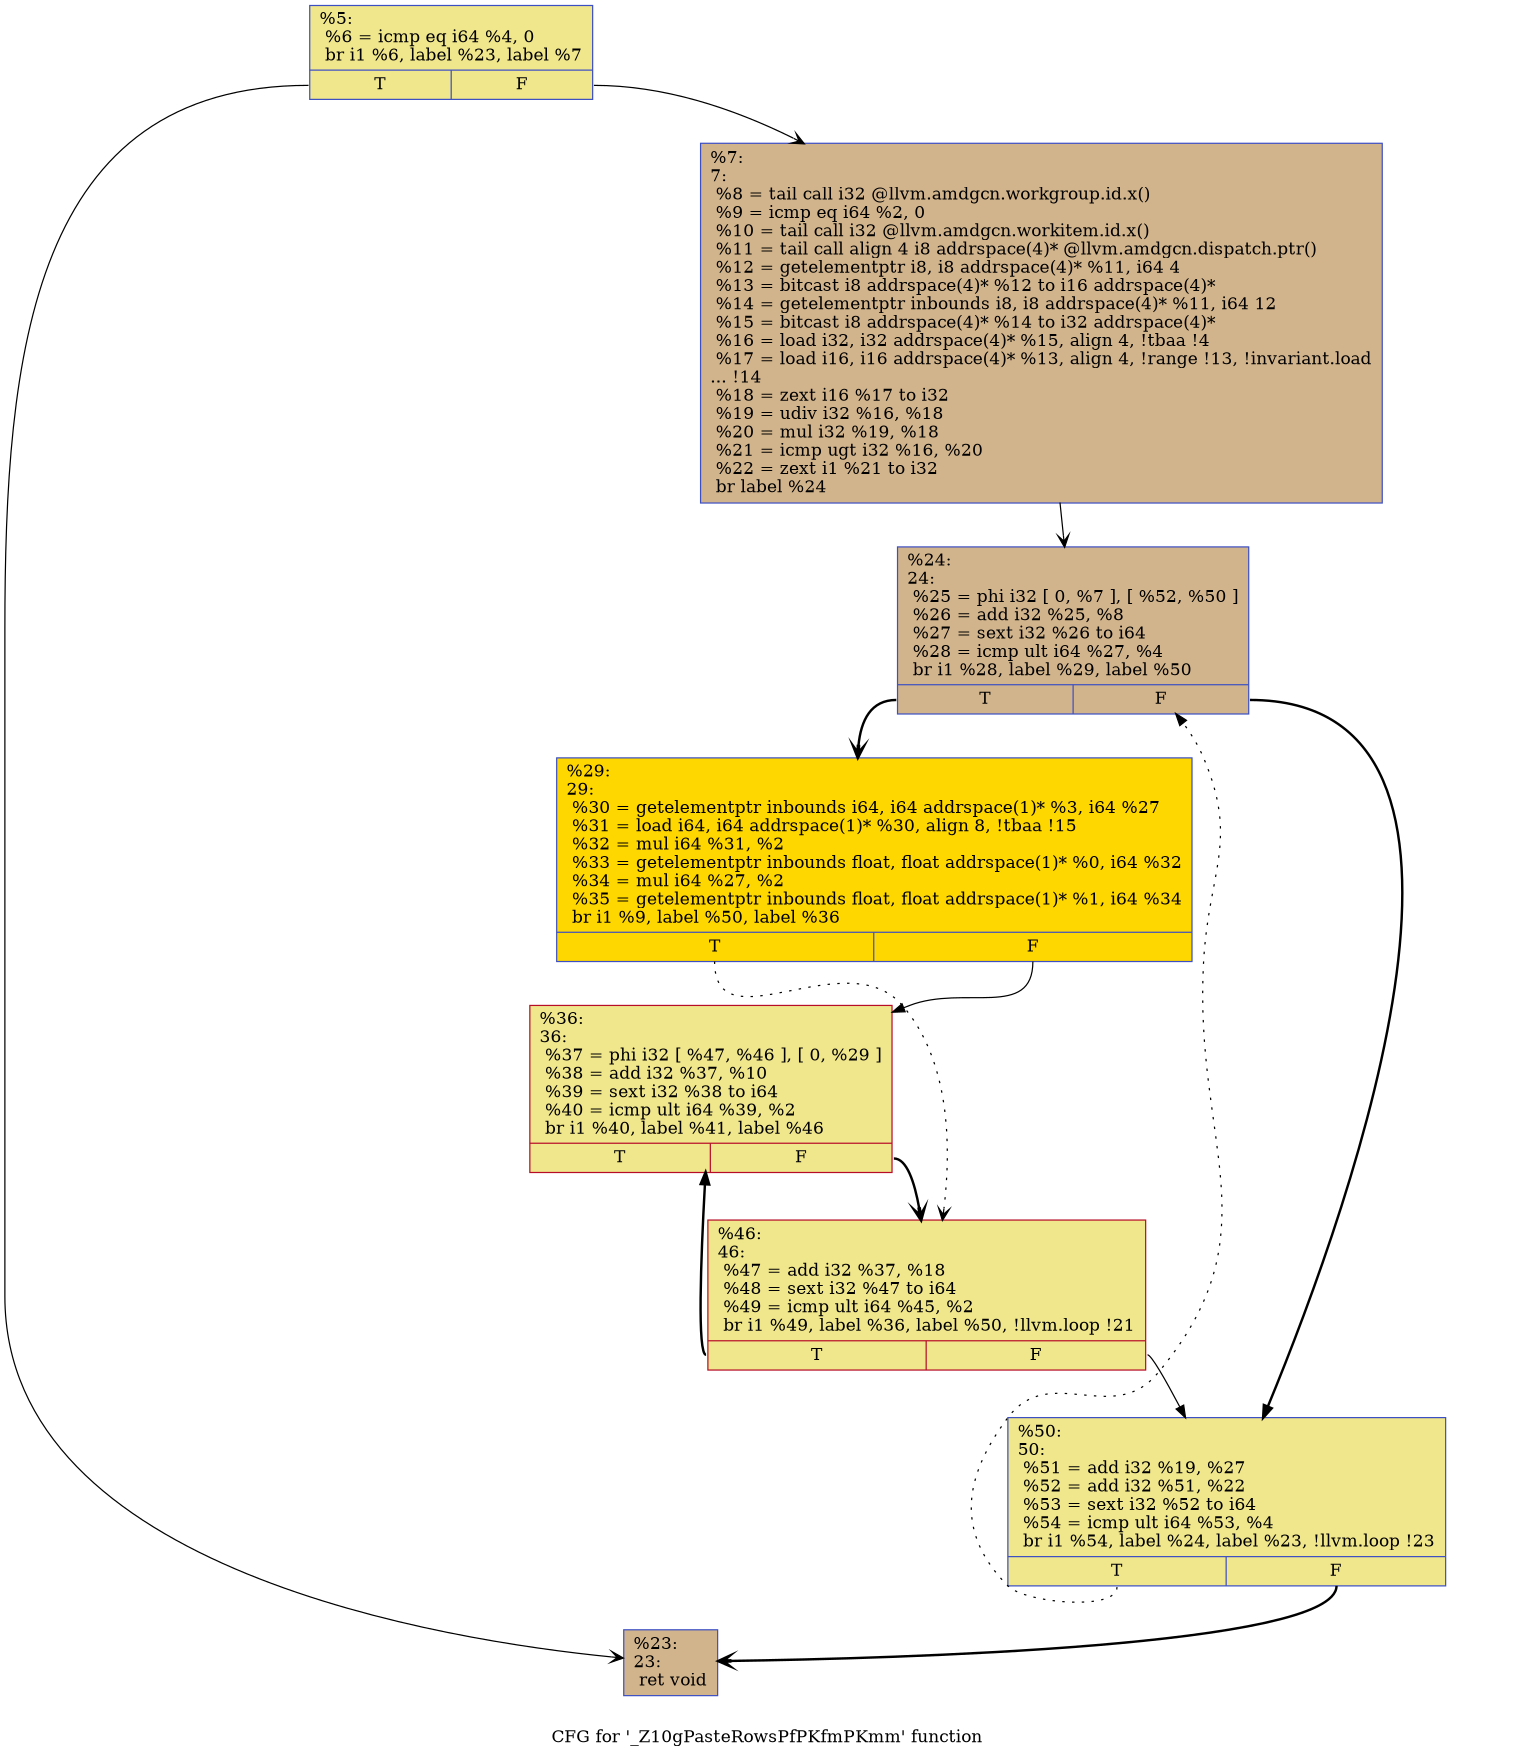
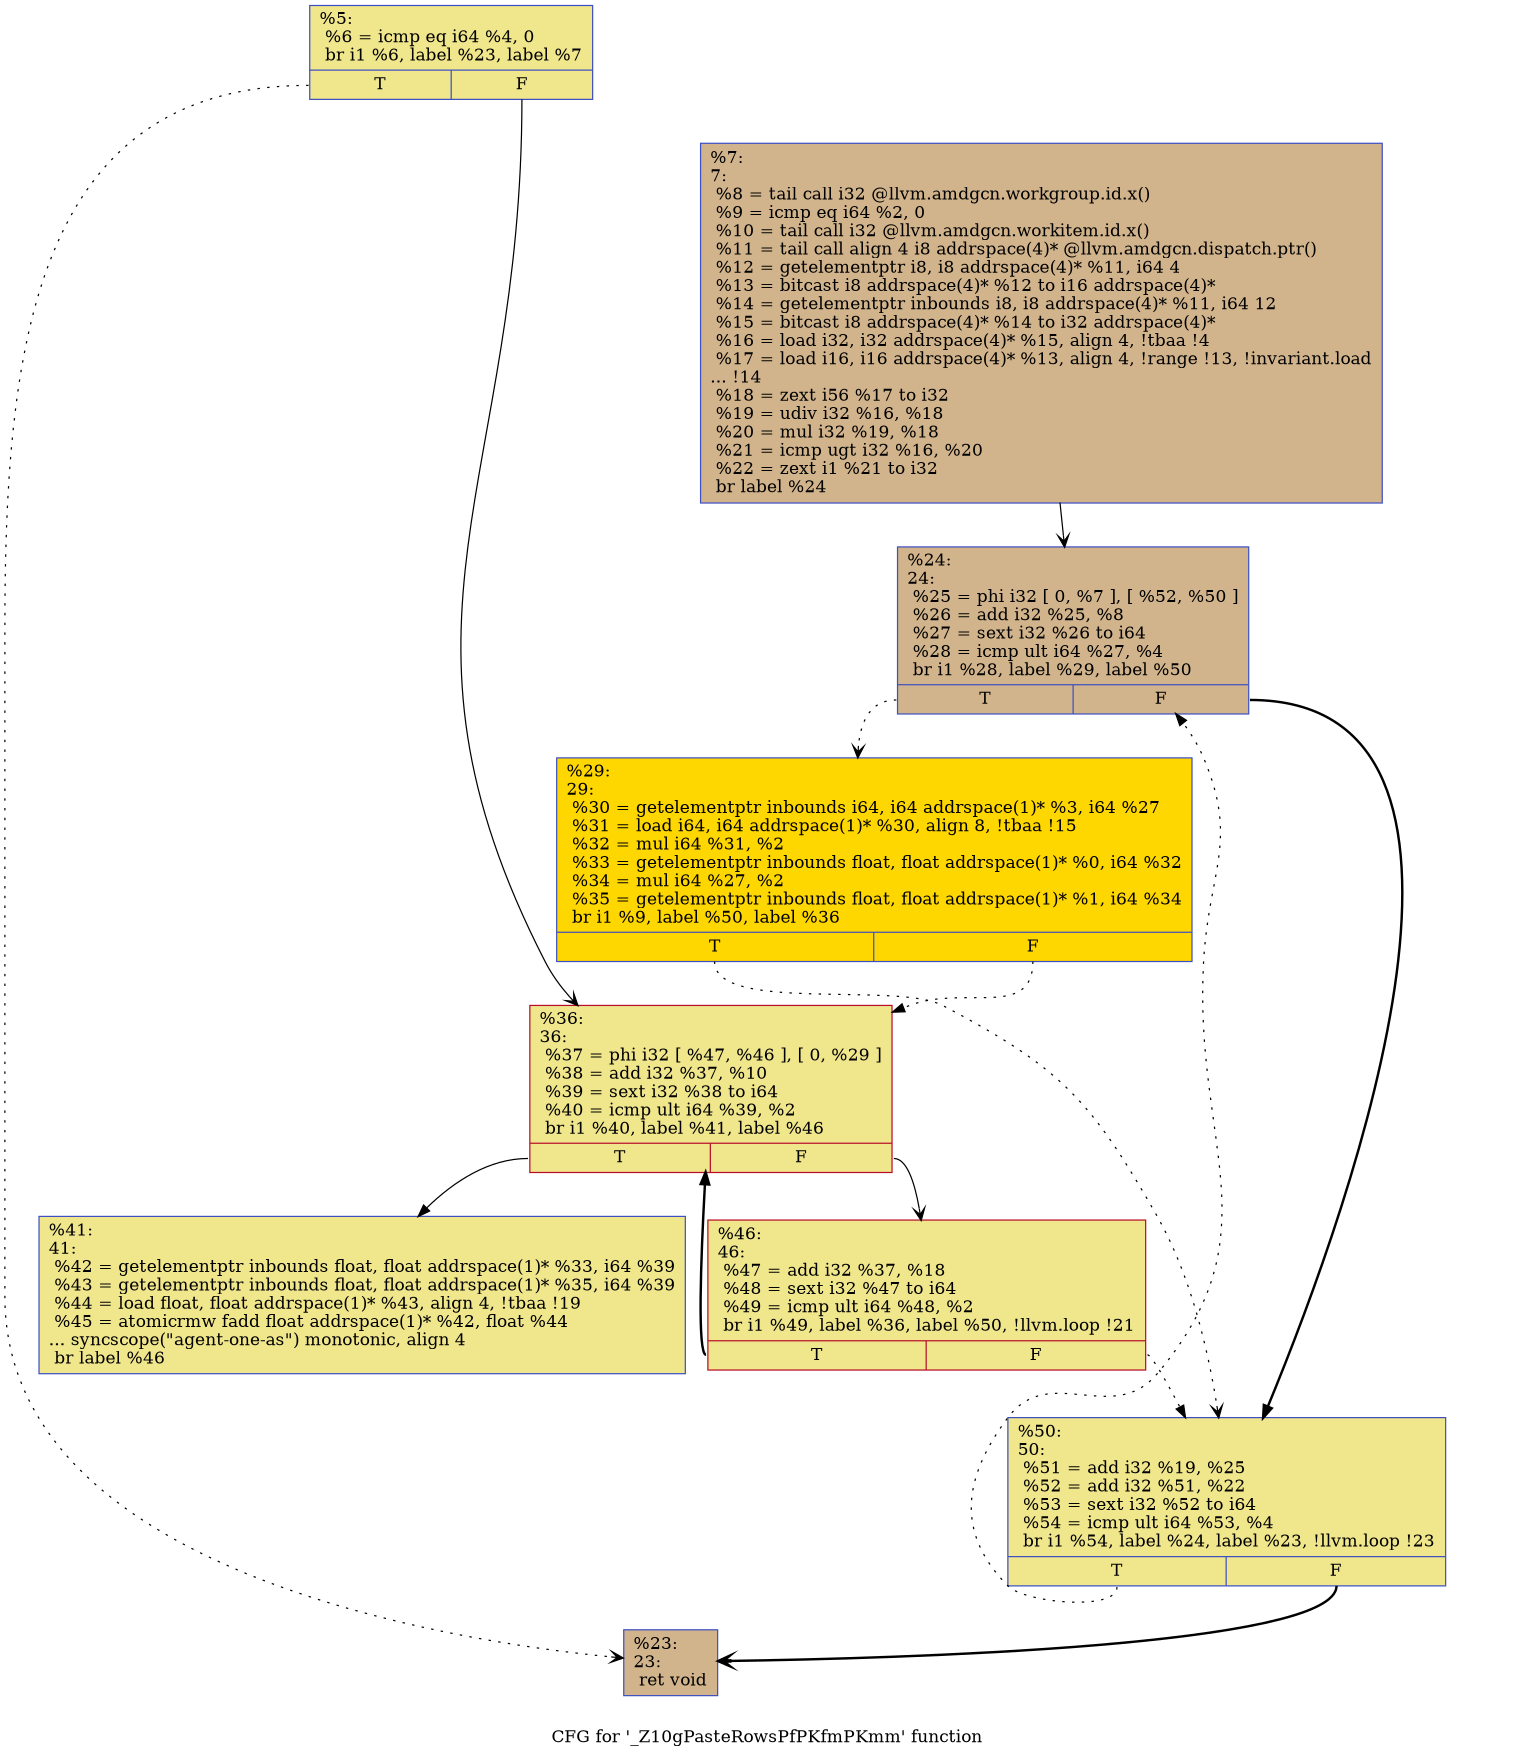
(697, 100) -> (467, 557)
(830, 396) -> (830, 396)
(868, 714) -> (868, 714)
(5, 992) -> (5, 992)
(892, 998) -> (1054, 1077)
(978, 998) -> (978, 998)
(912, 1180) -> (912, 1180)
none -> (362, 1295)
(846, 1307) -> (846, 1307)
(1165, 1380) -> (1165, 1380)
(1132, 1468) -> (1132, 1468)
